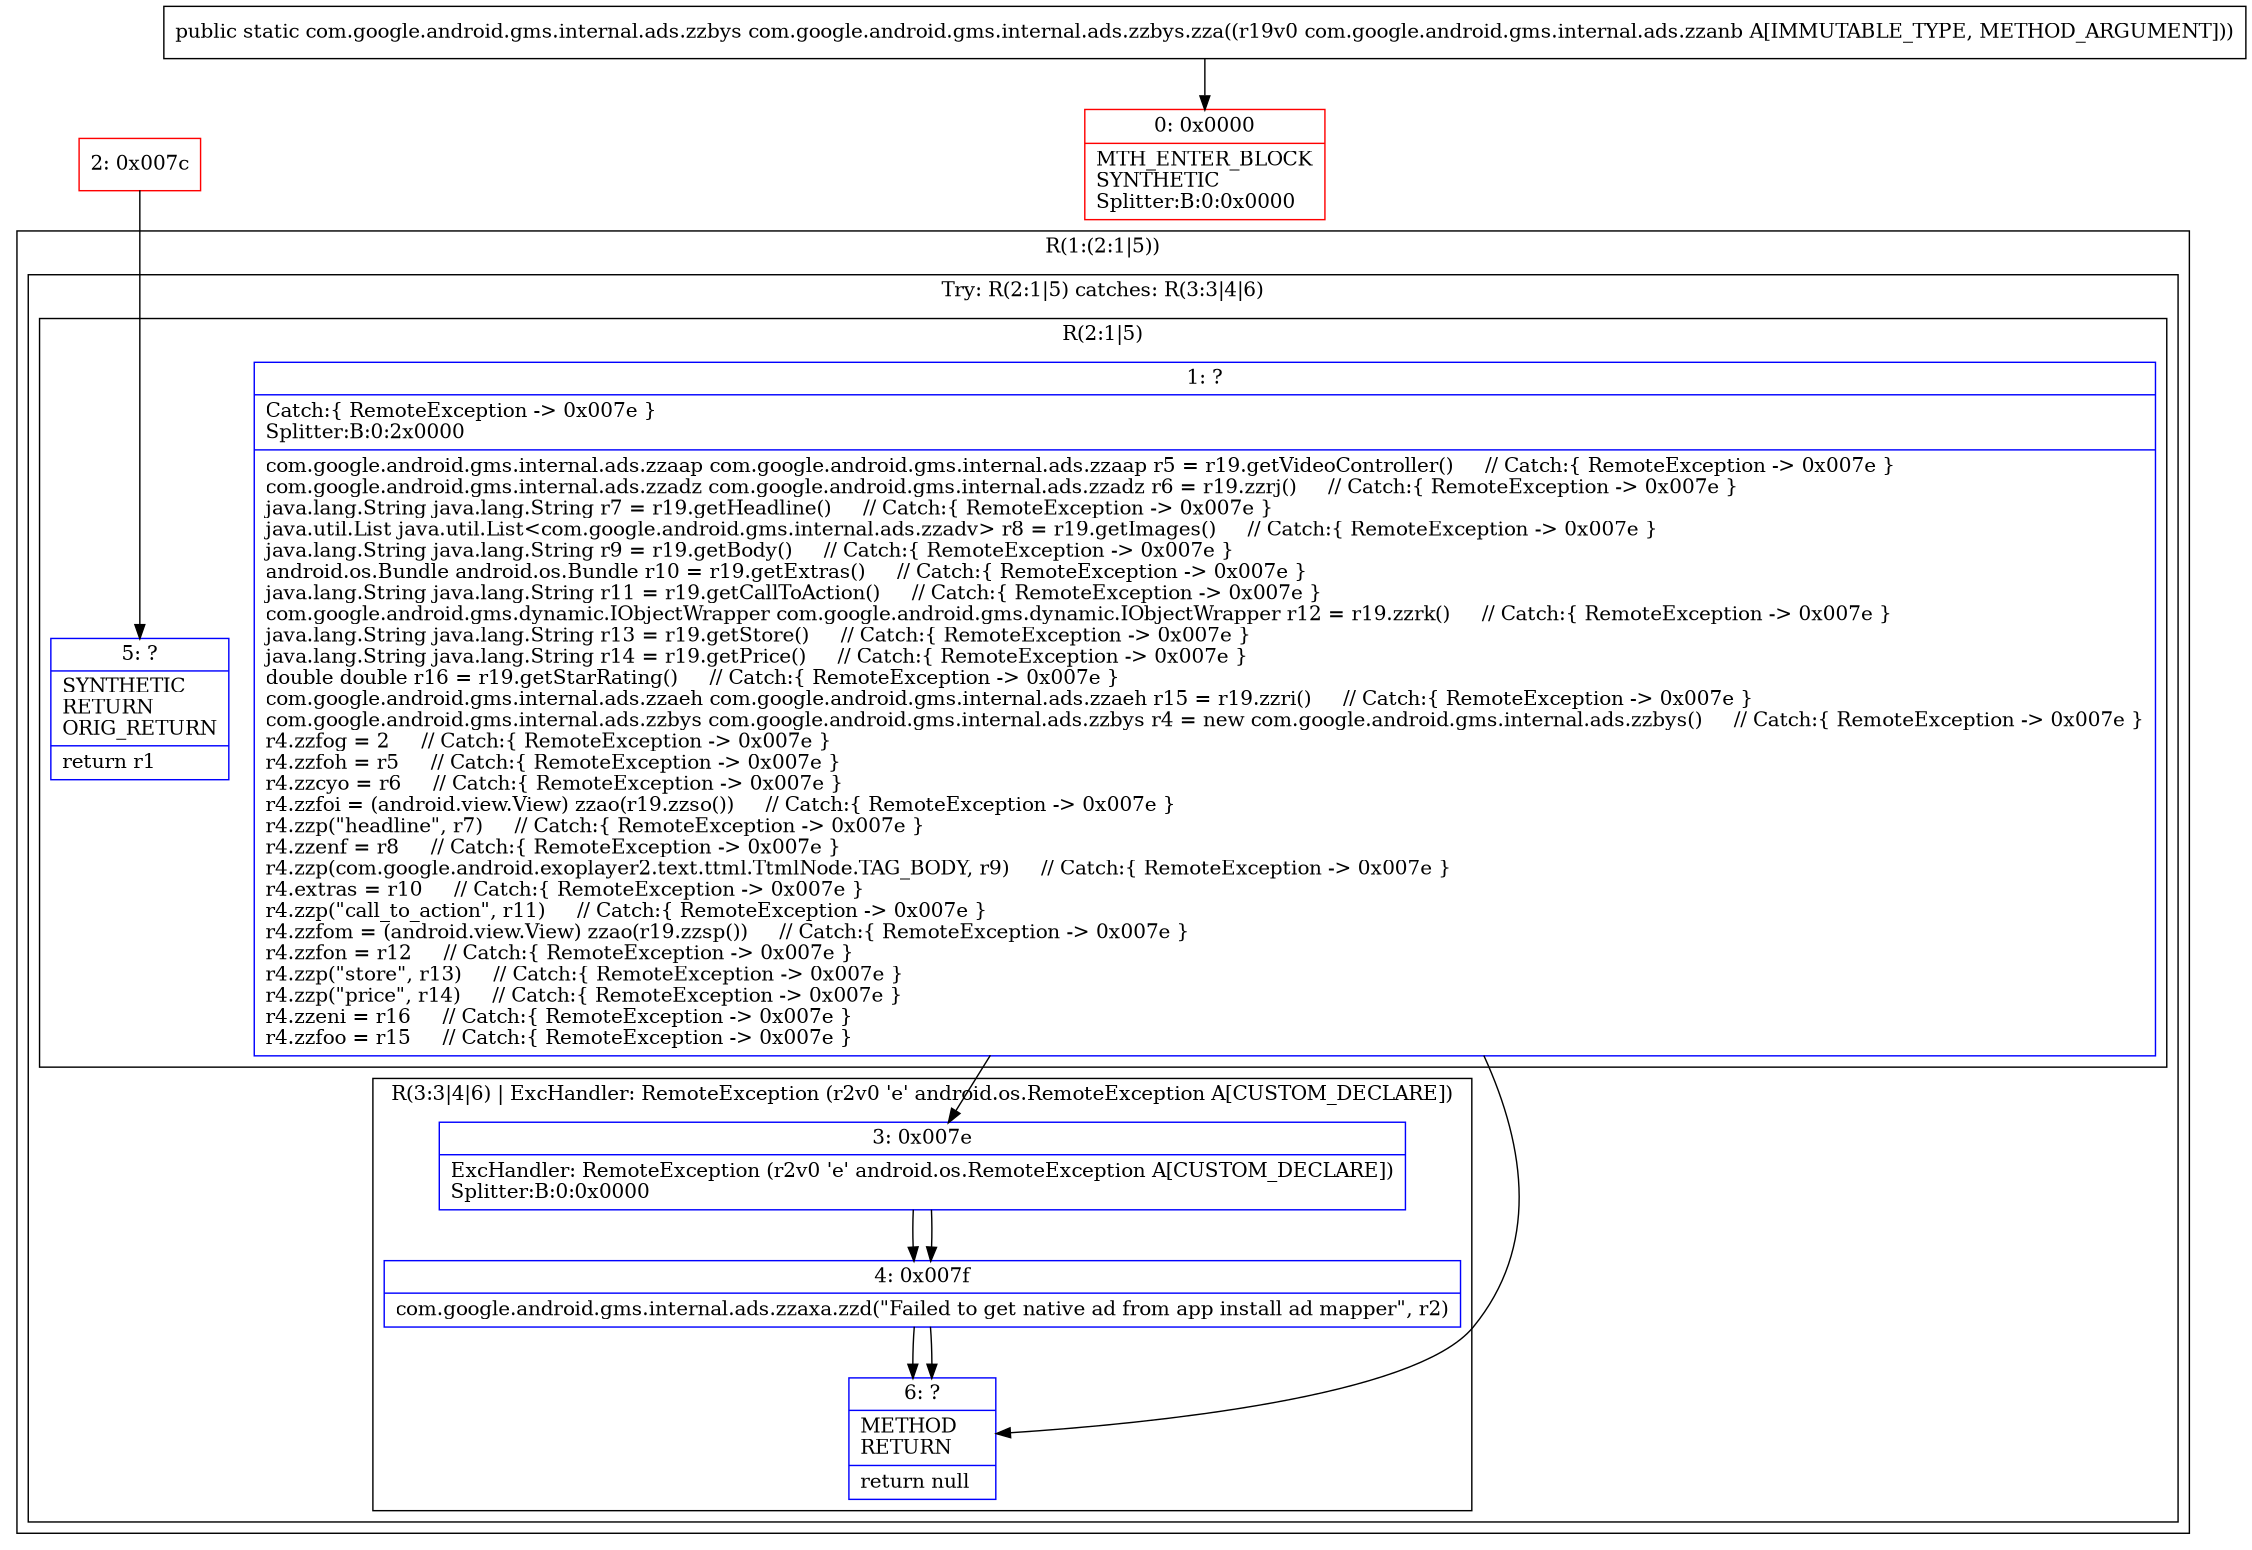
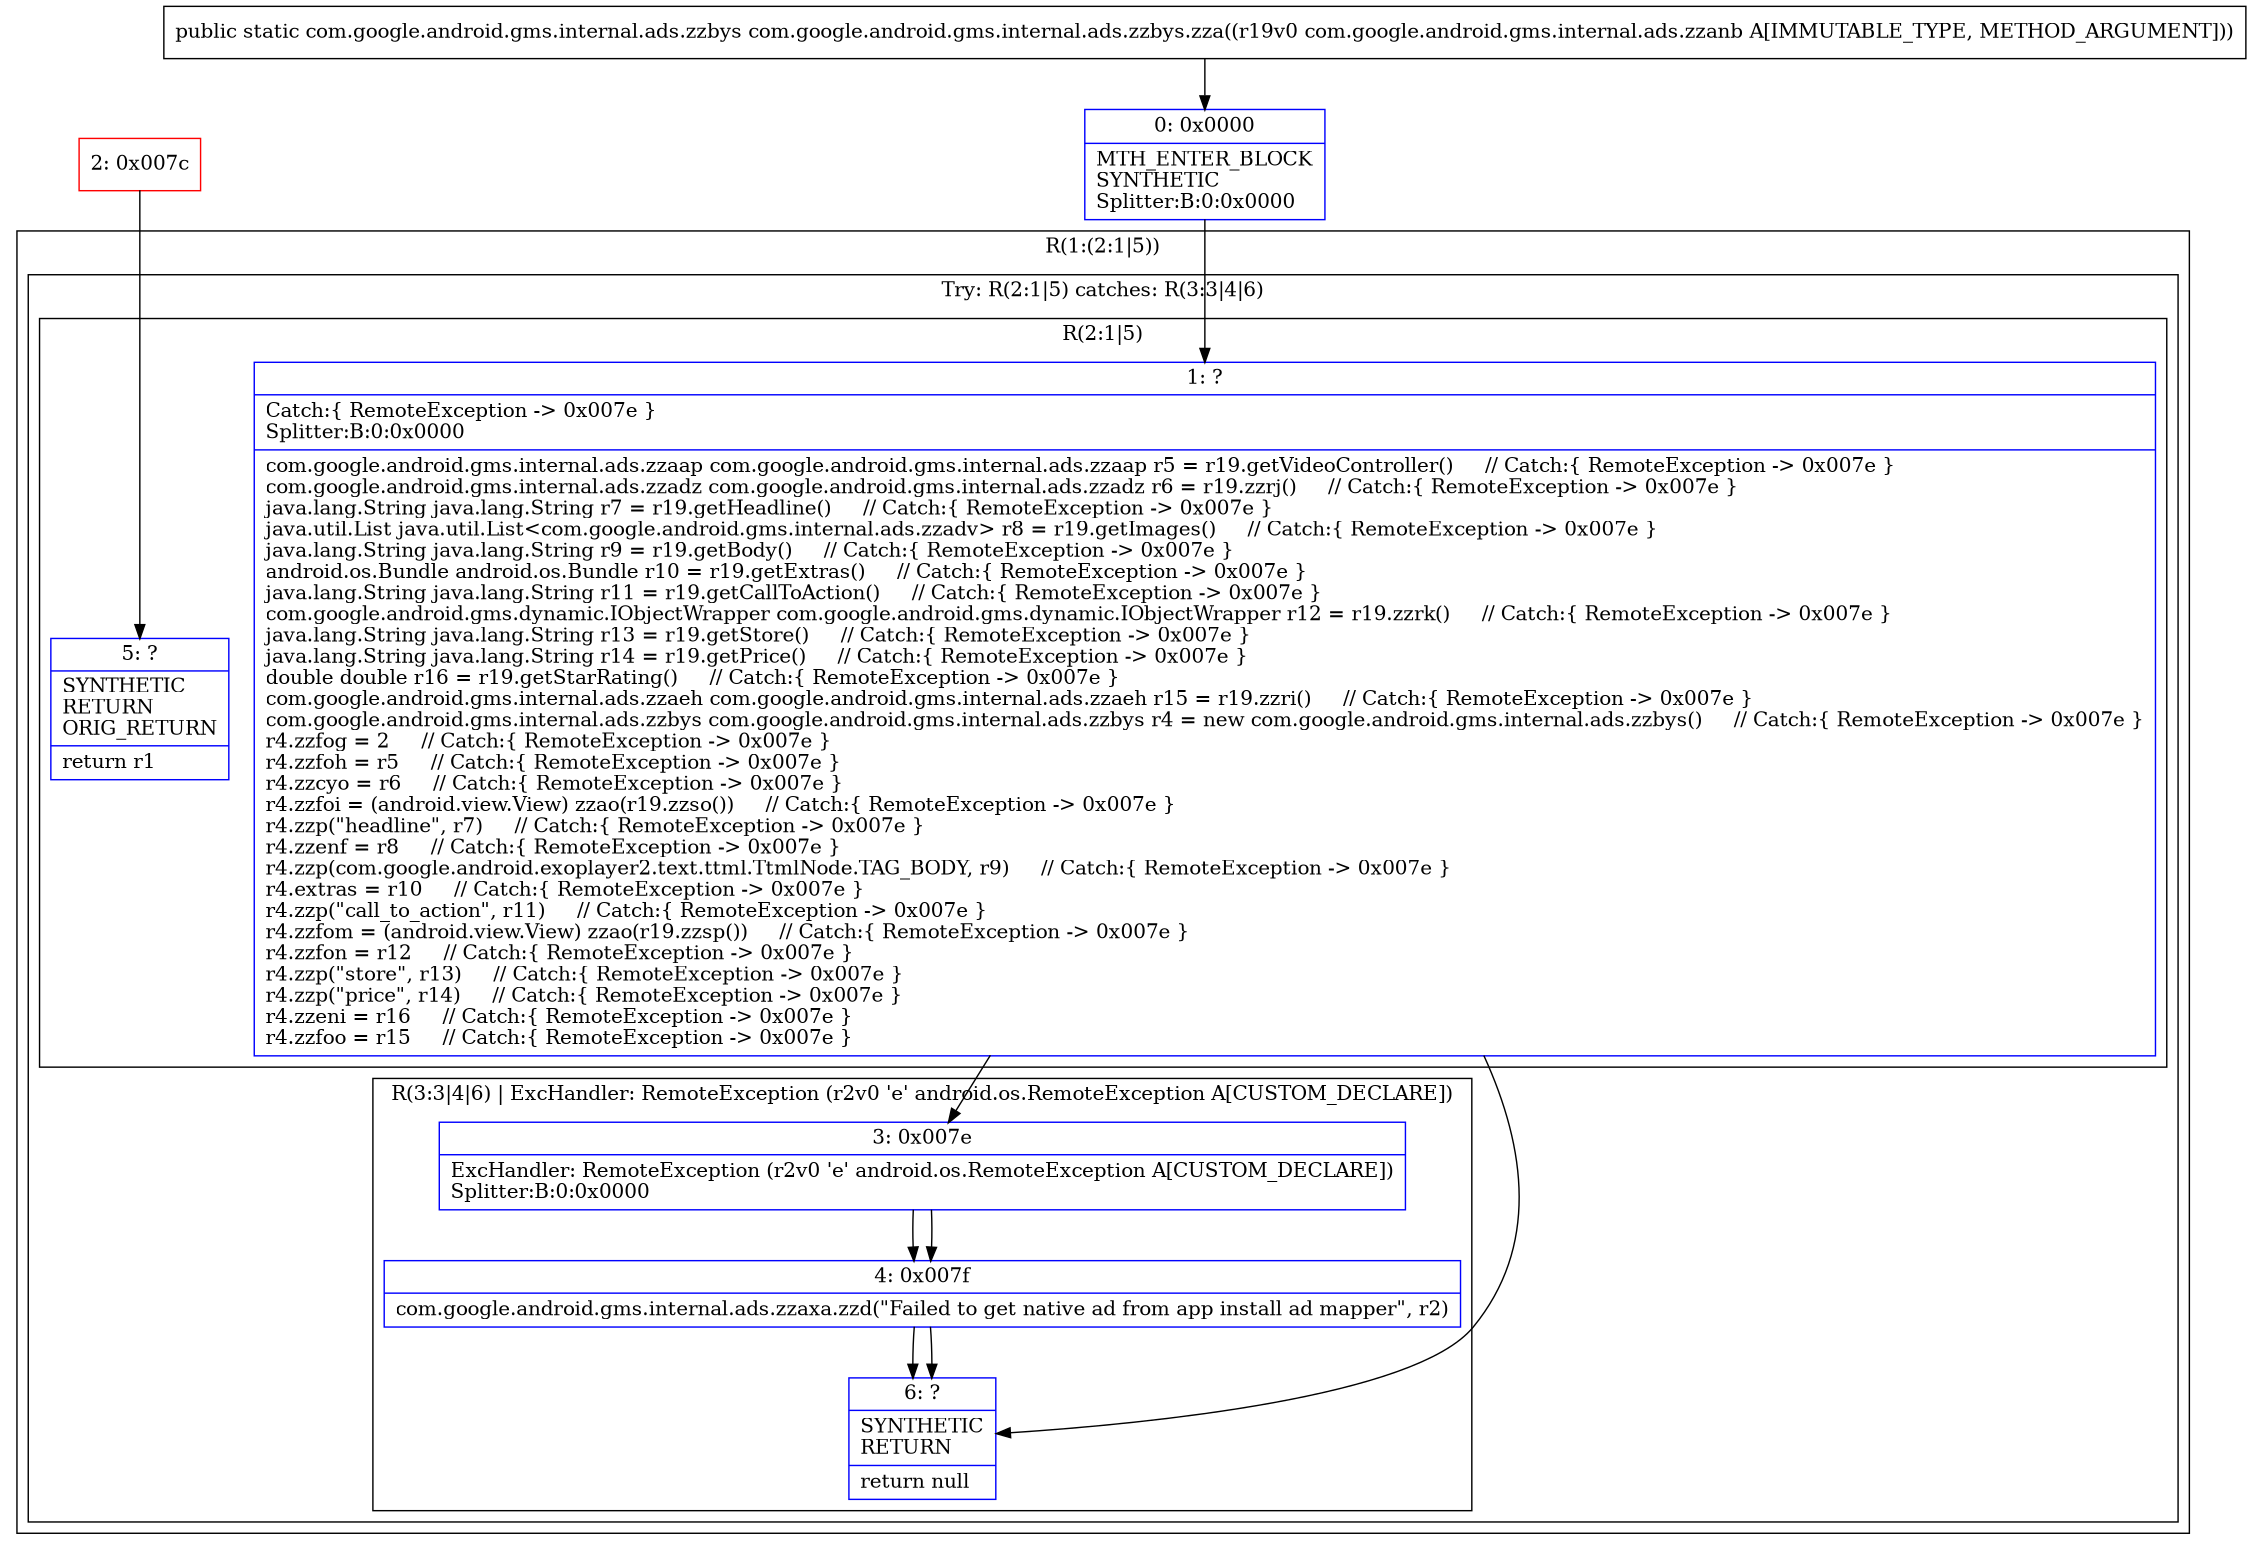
(1205, 165) -> (1205, 165)
none -> (1205, 284)
(366, 432) -> (366, 432)
(909, 1427) -> (922, 1427)
